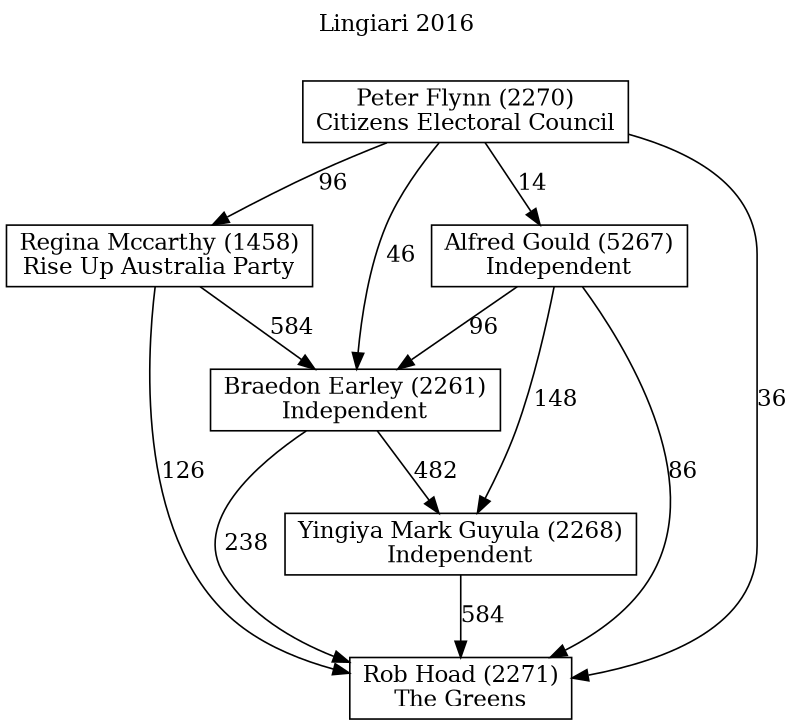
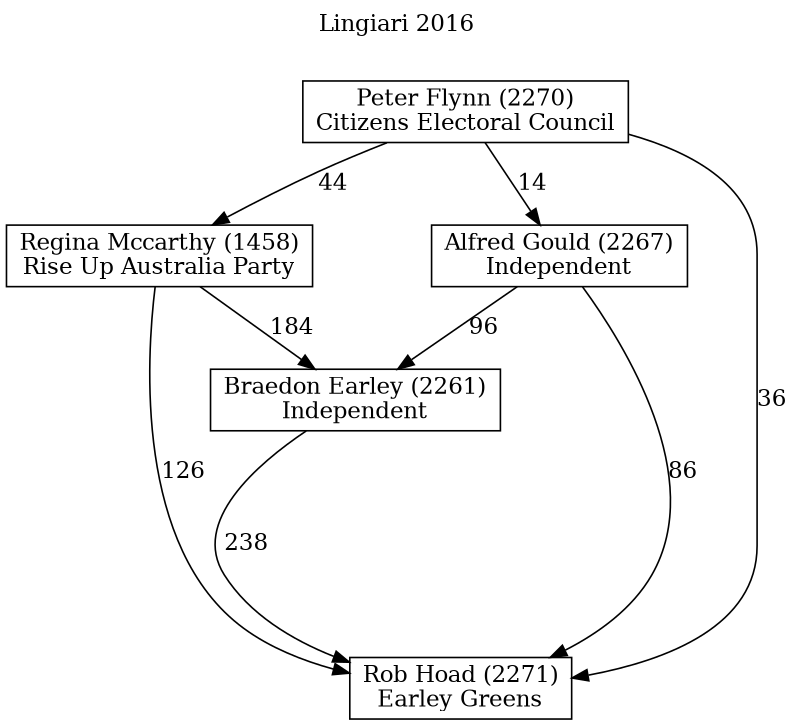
(334, 184) -> (334, 184)
(380, 241) -> none
(560, 256) -> (560, 256)
(292, 328) -> (292, 328)
(461, 544) -> none
(461, 688) -> (461, 688)
